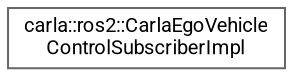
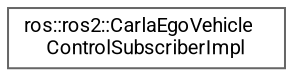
(147, 38) -> (147, 38)
